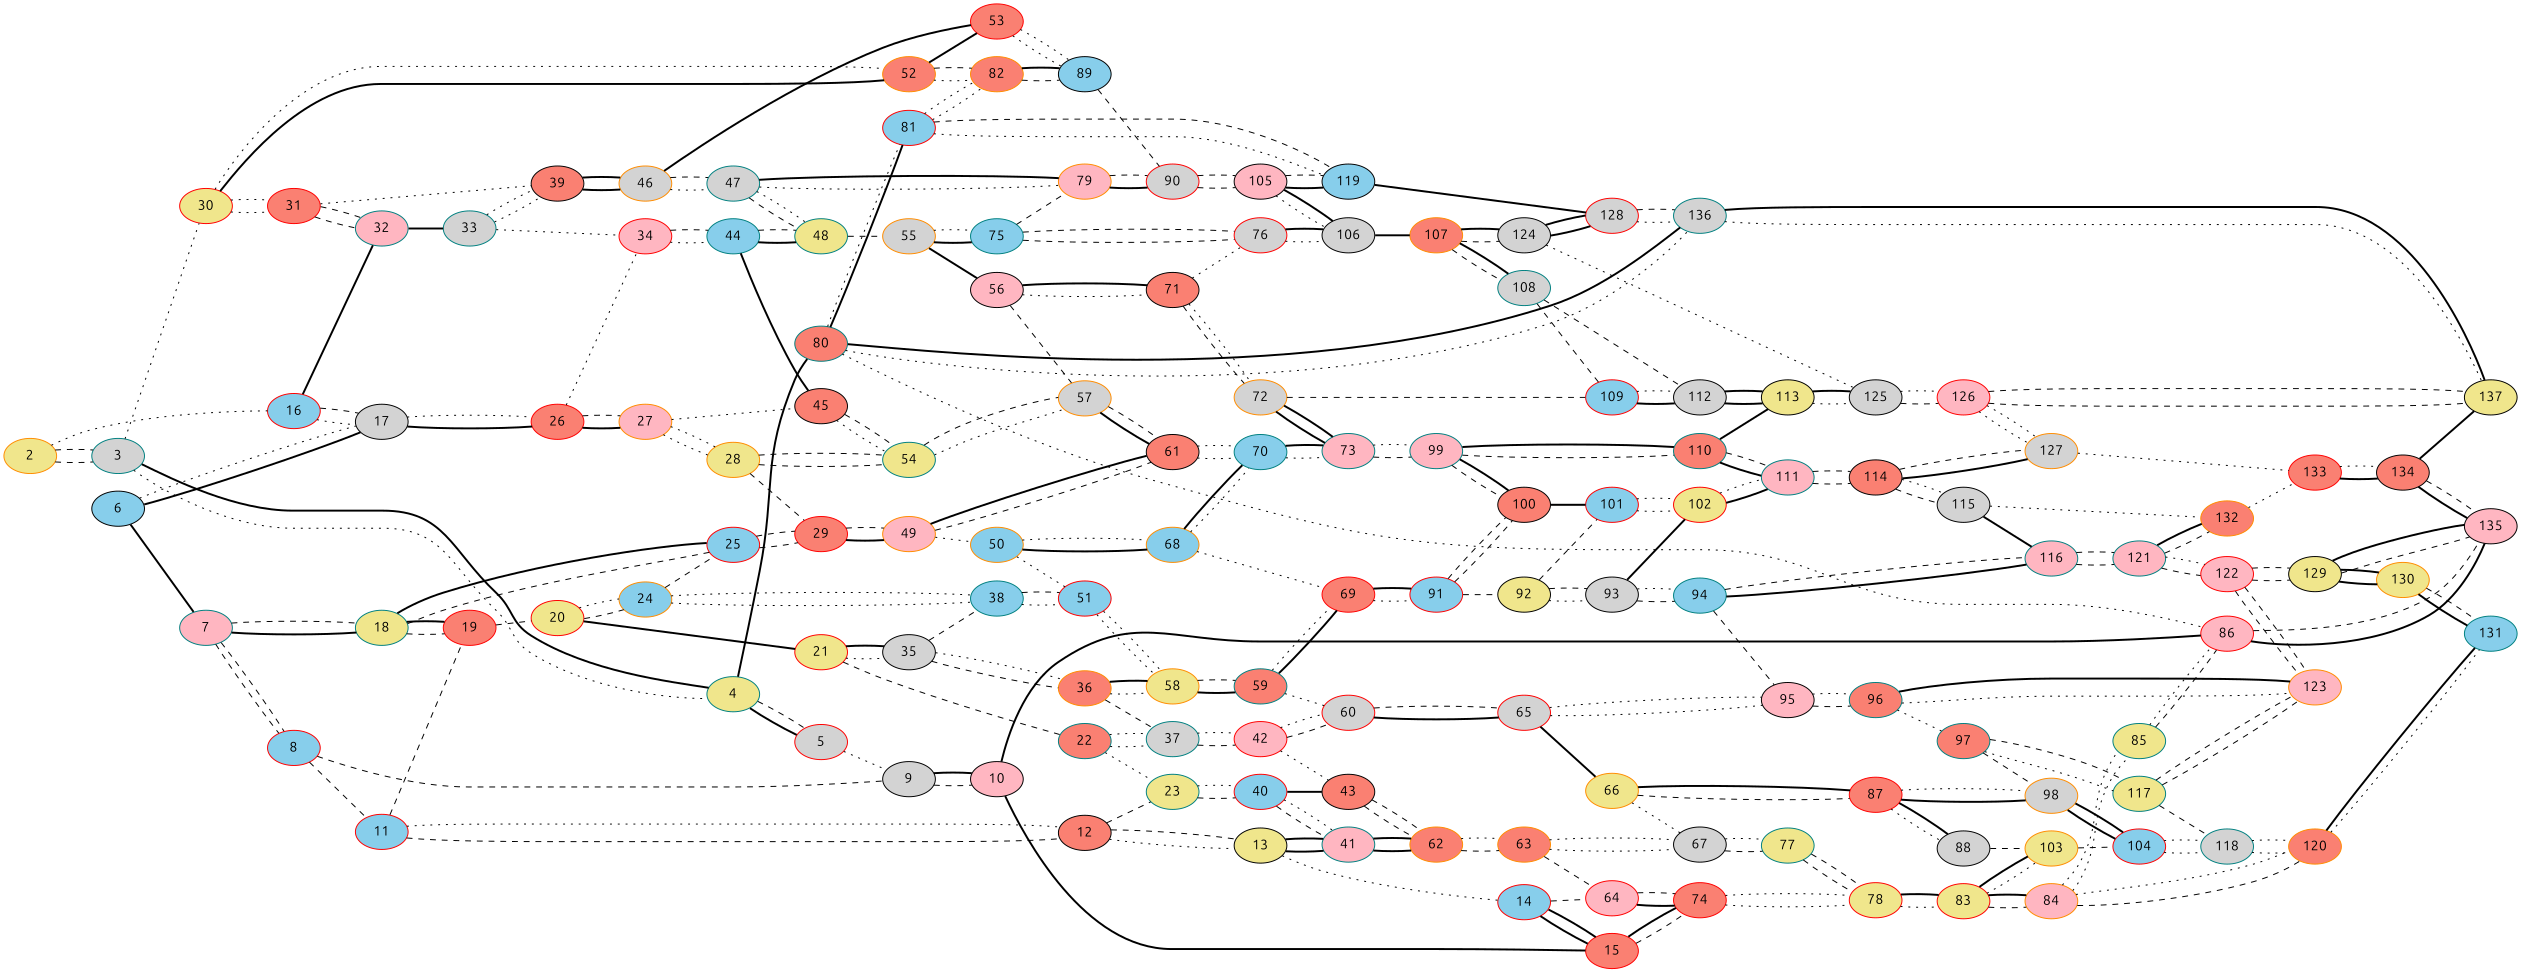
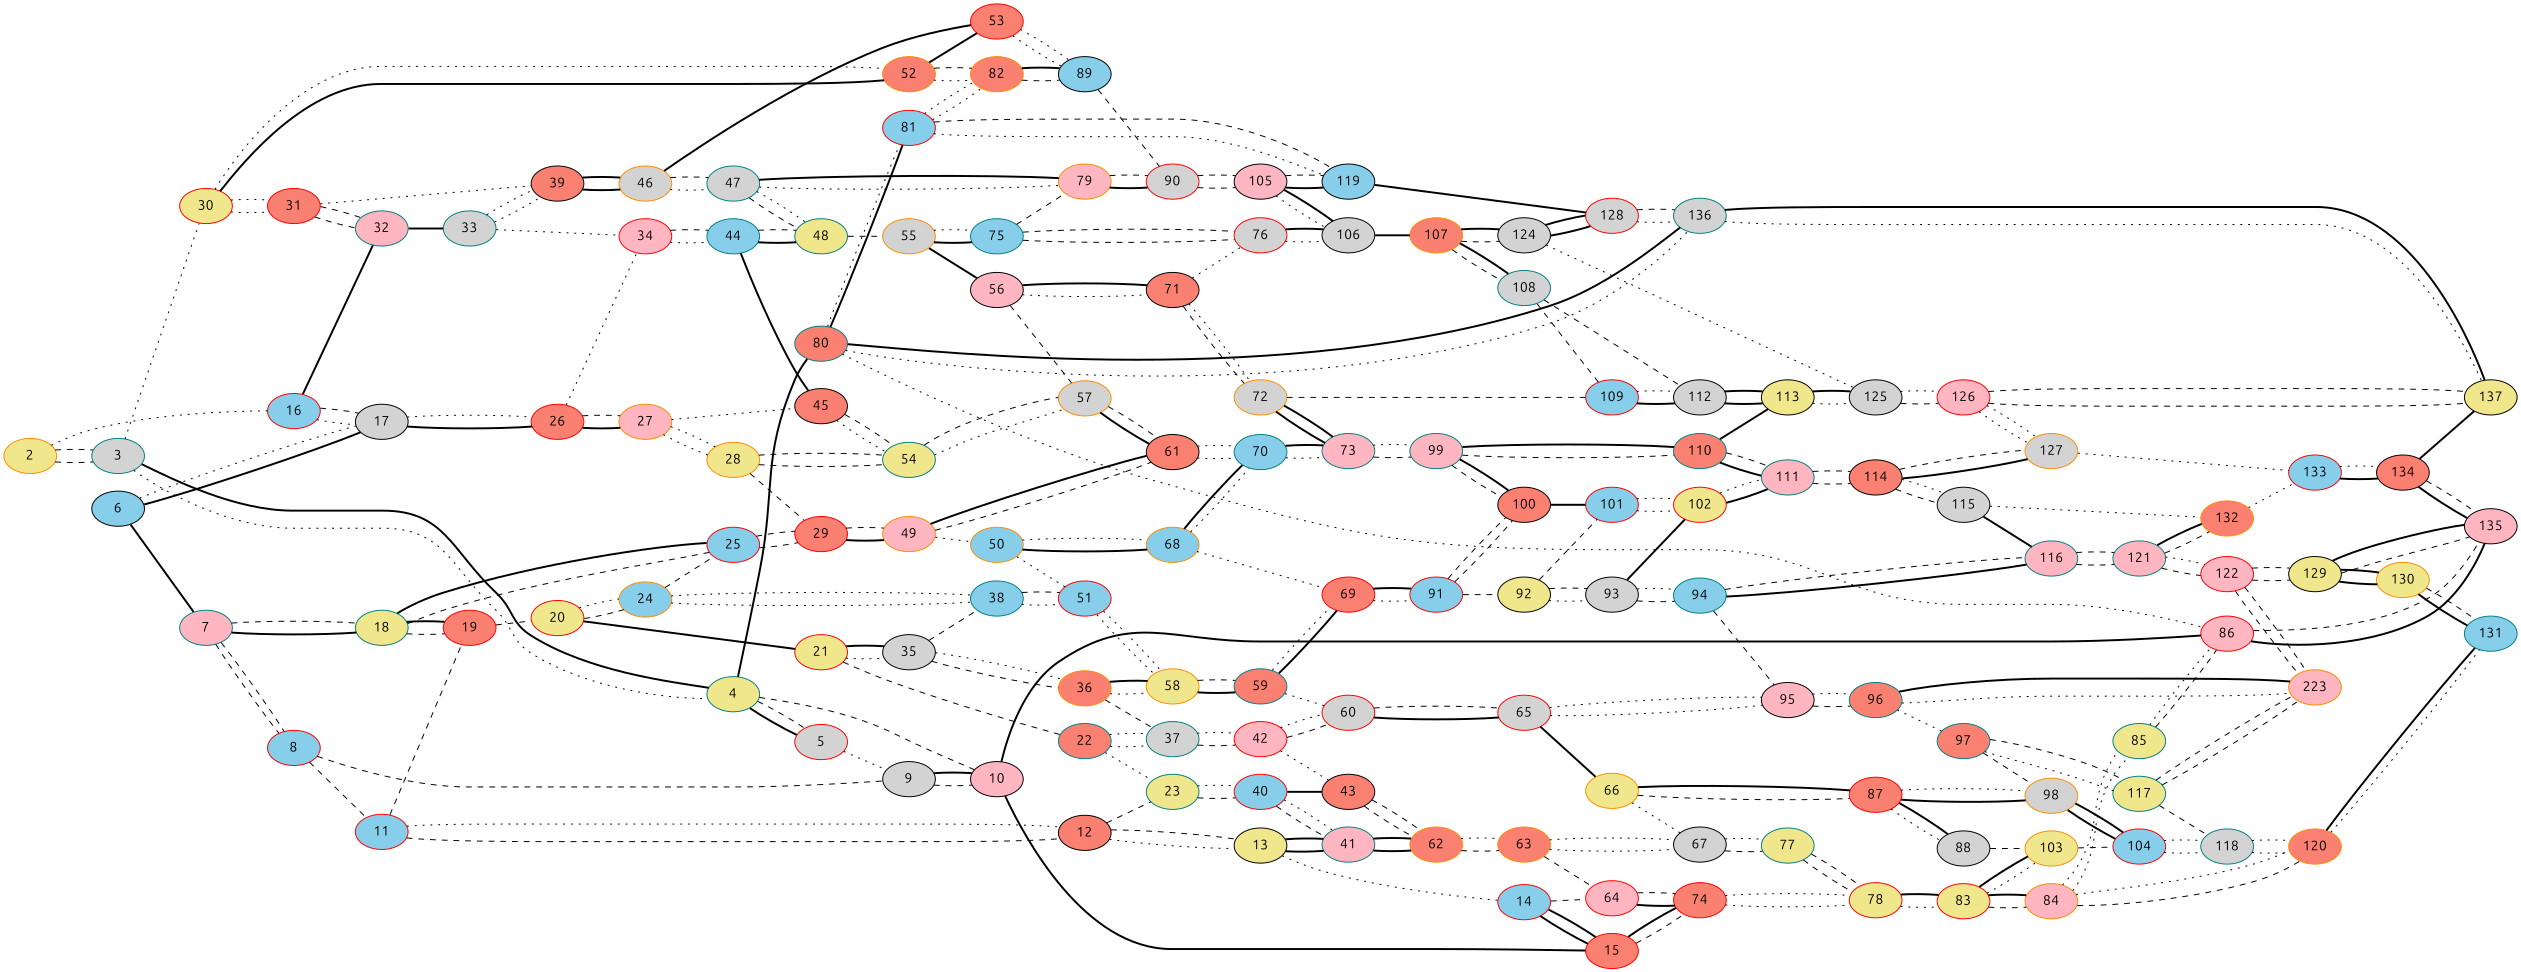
(2315, 473) -> (2315, 473)
(2315, 687) -> (2315, 687)
none -> (870, 723)
